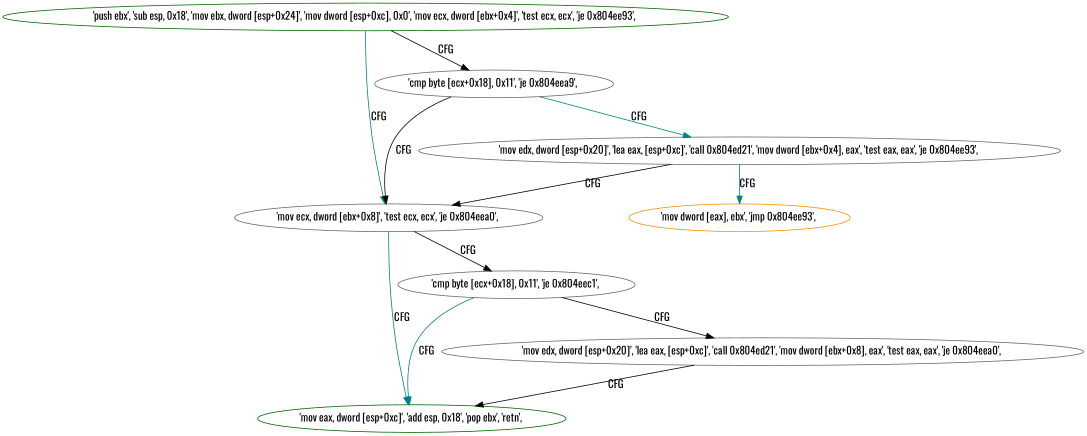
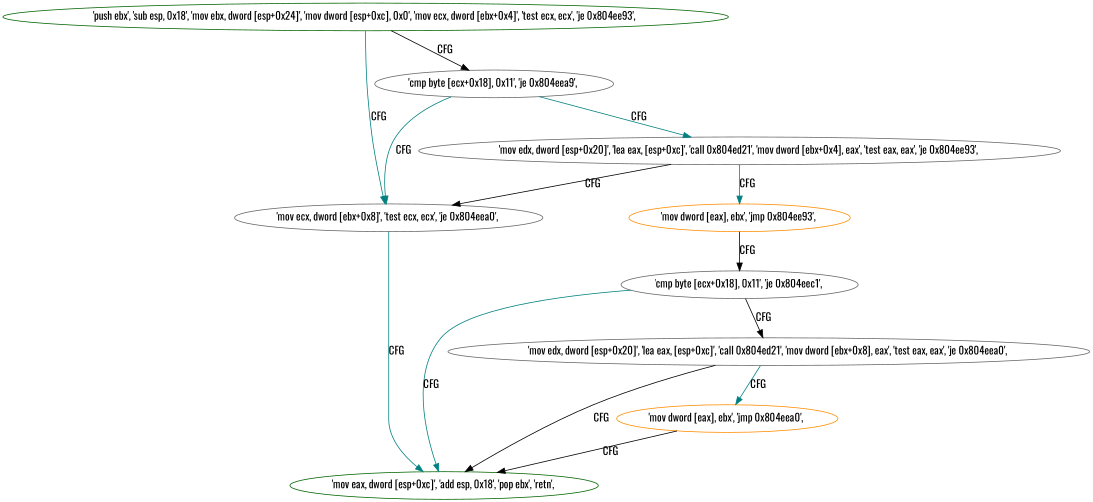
(398, 134) -> (398, 134)
(449, 249) -> (740, 247)
none -> (727, 419)
